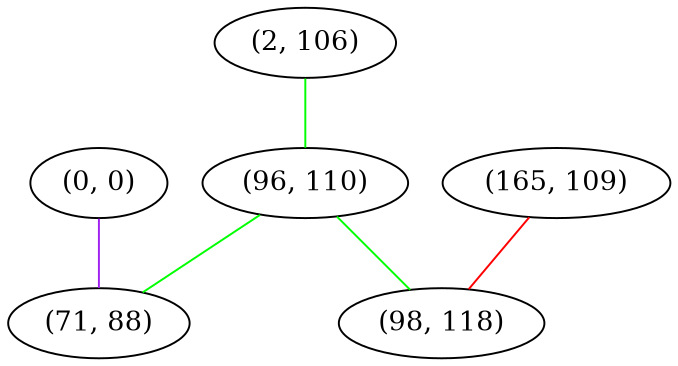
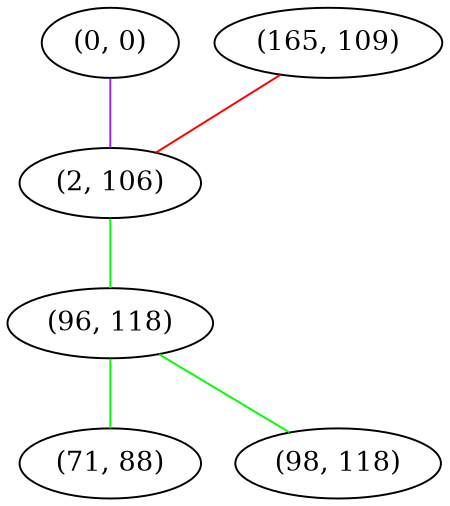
(305, 183) -> (110, 323)
(99, 253) -> (110, 113)
(499, 253) -> (218, 114)
